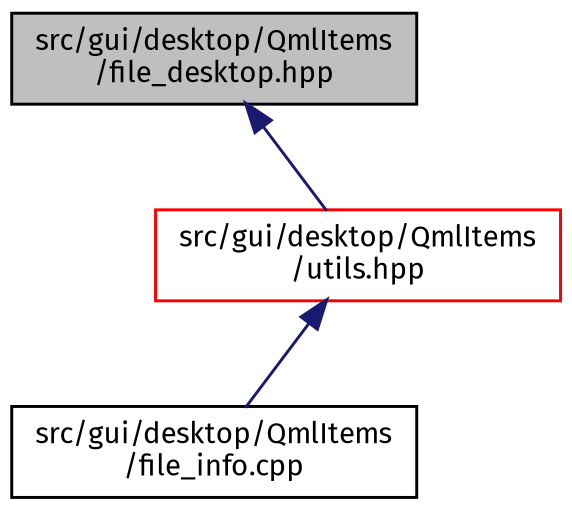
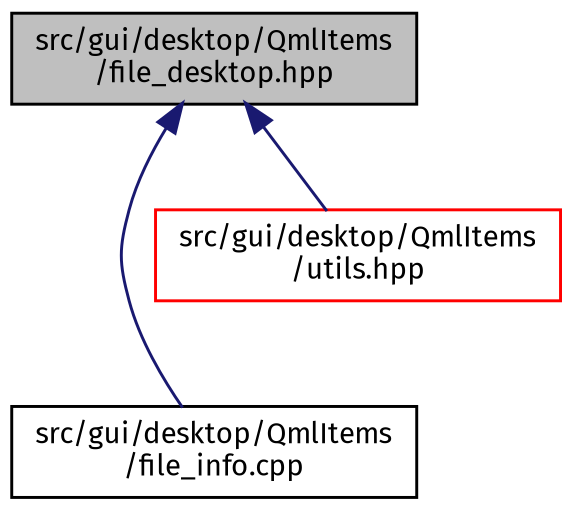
(277, 366) -> (122, 270)
